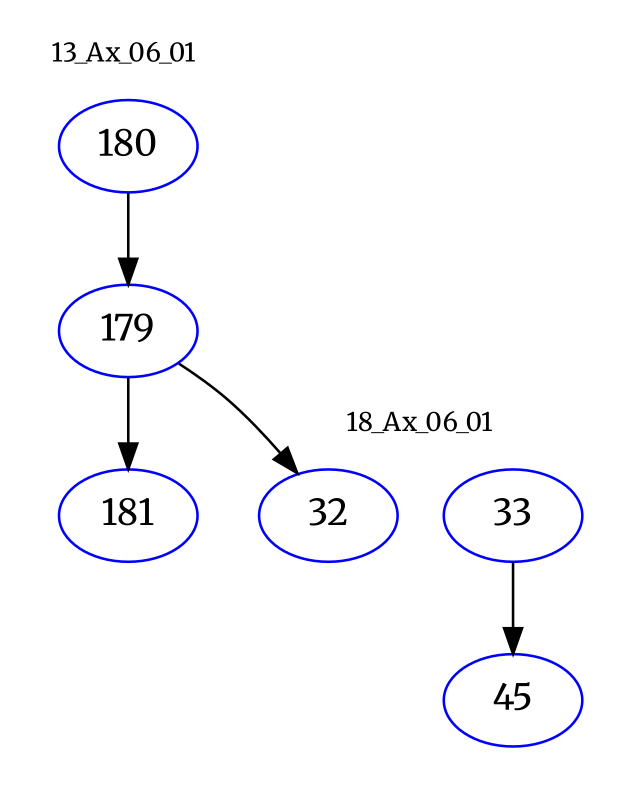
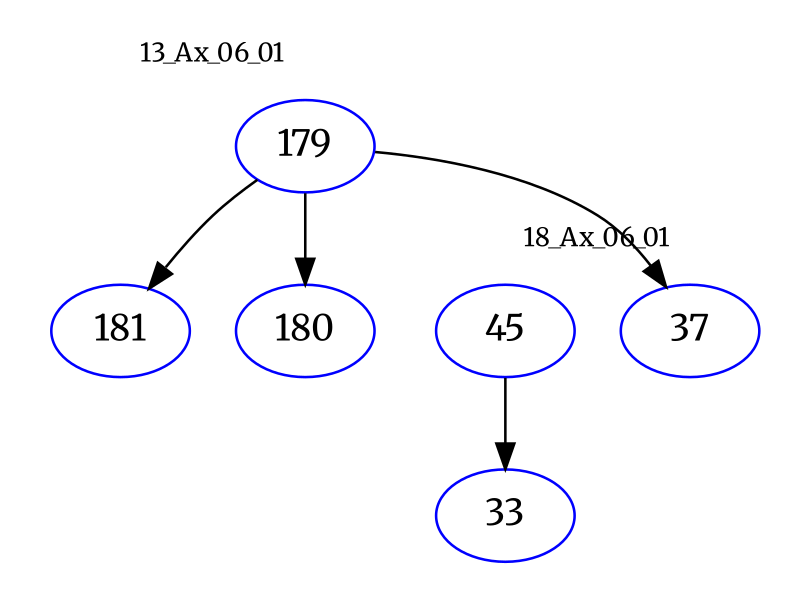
(128, 226) -> (305, 226)
(328, 516) -> (690, 331)
(513, 595) -> (505, 411)
